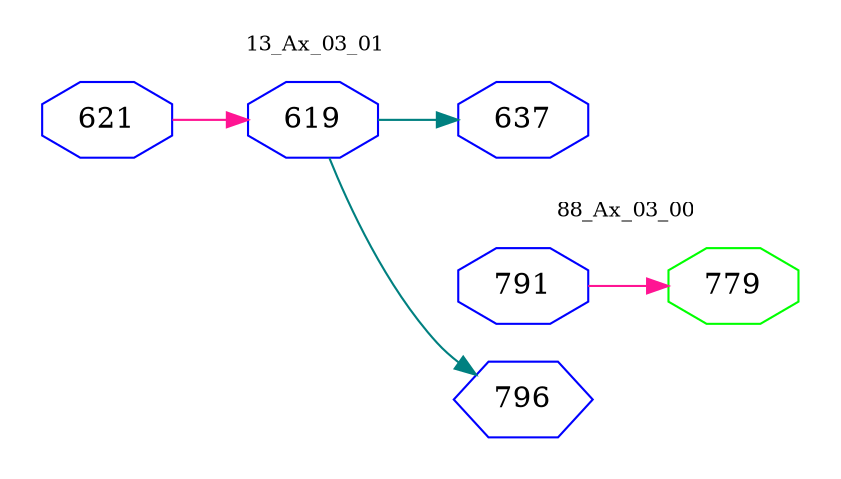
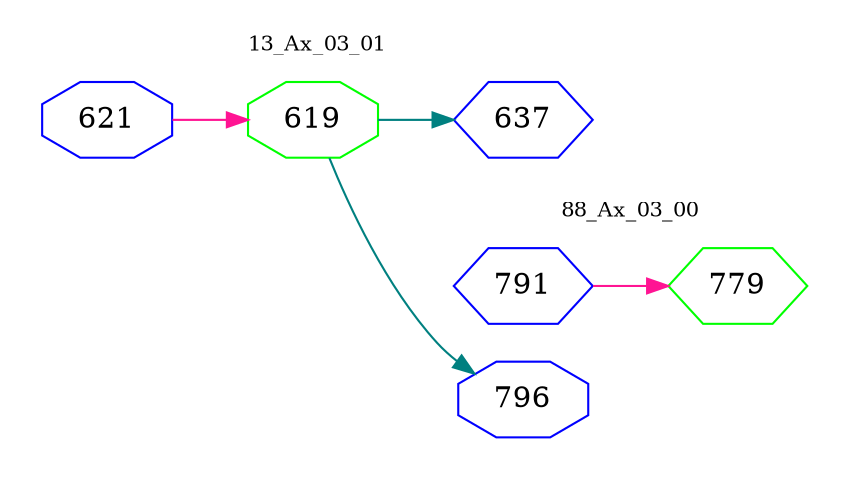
(313, 120) -> (313, 120)
(523, 120) -> (523, 120)
(523, 286) -> (523, 286)
(733, 286) -> (738, 286)
(523, 400) -> (523, 400)
